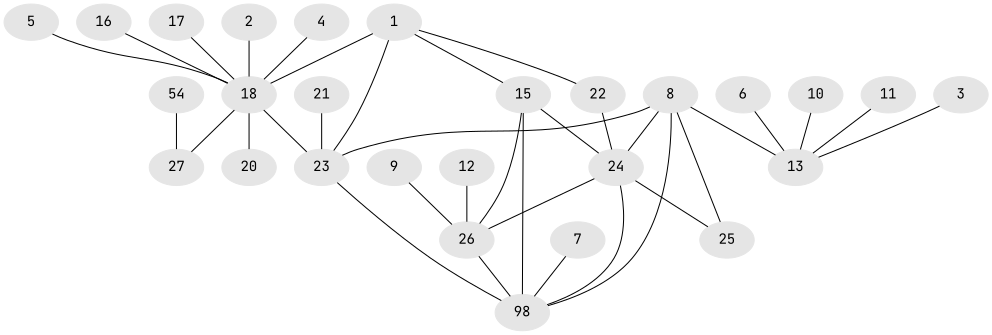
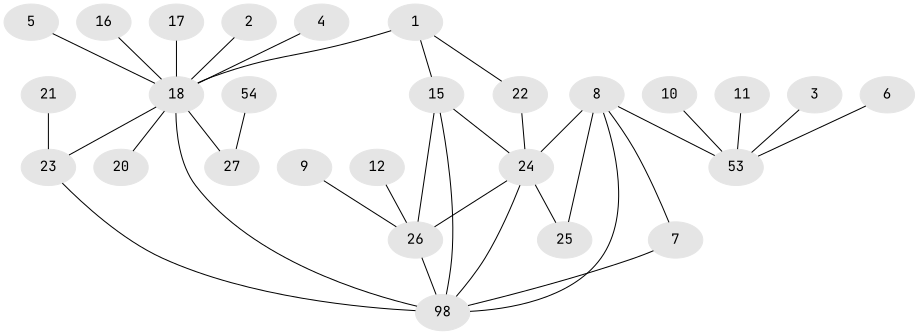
(366, 98) -> none
(496, 131) -> (643, 165)
(796, 167) -> (736, 167)
none -> (263, 244)
